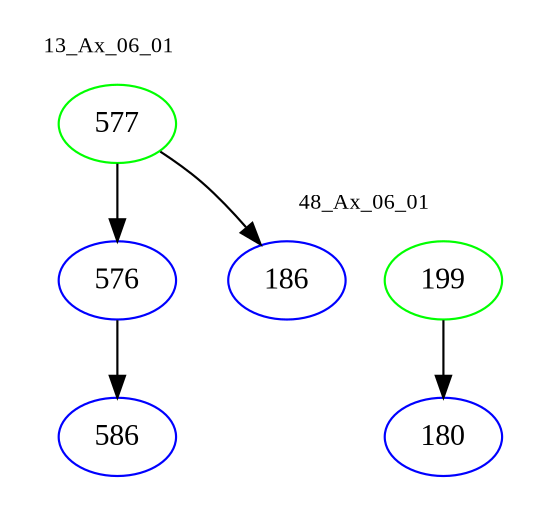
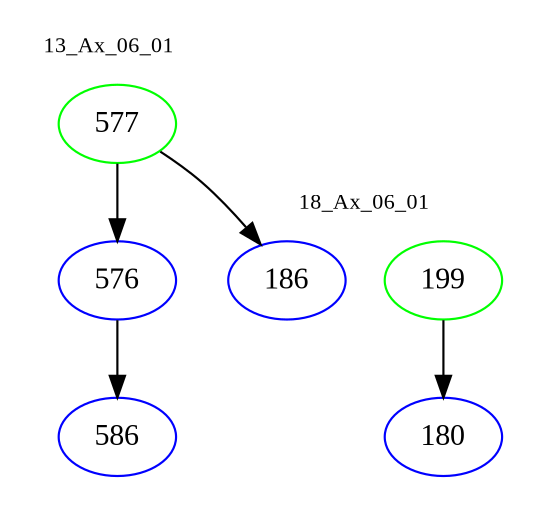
(365, 203) -> (365, 203)
